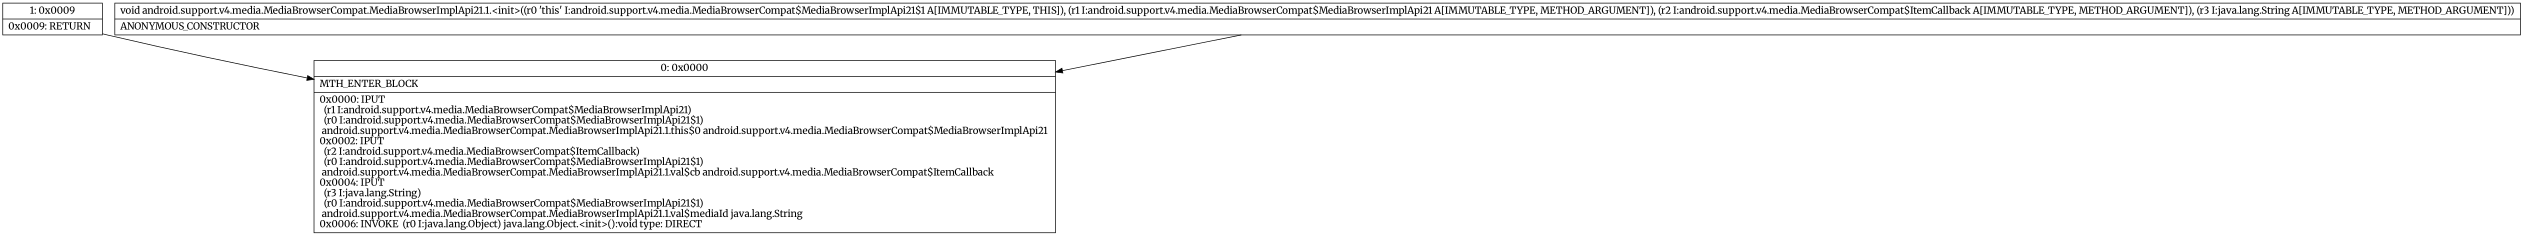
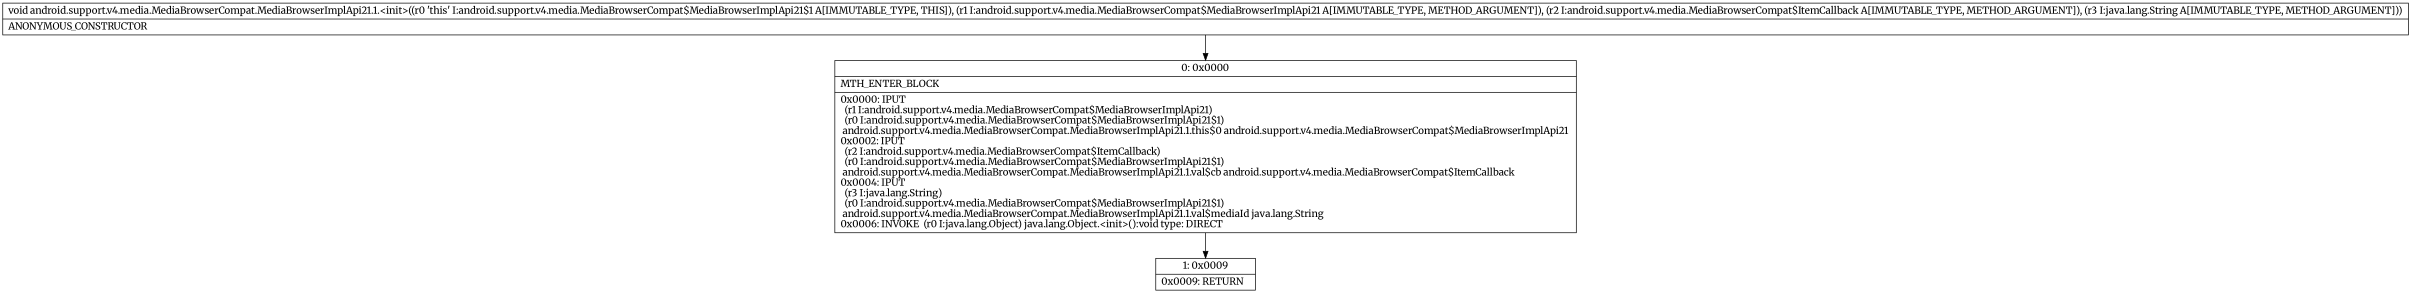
(205, 57) -> (1206, 242)
